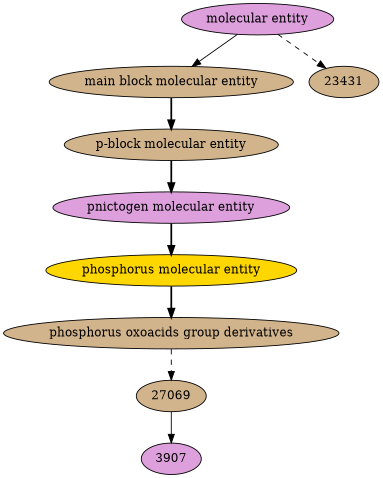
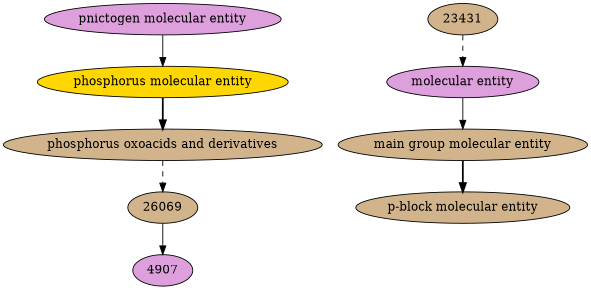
(298, 49) -> (463, 46)
(171, 82) -> (463, 145)
(171, 172) -> none
(171, 235) -> (163, 46)
(171, 333) -> (163, 145)
(171, 396) -> (163, 208)
(171, 459) -> (163, 270)
